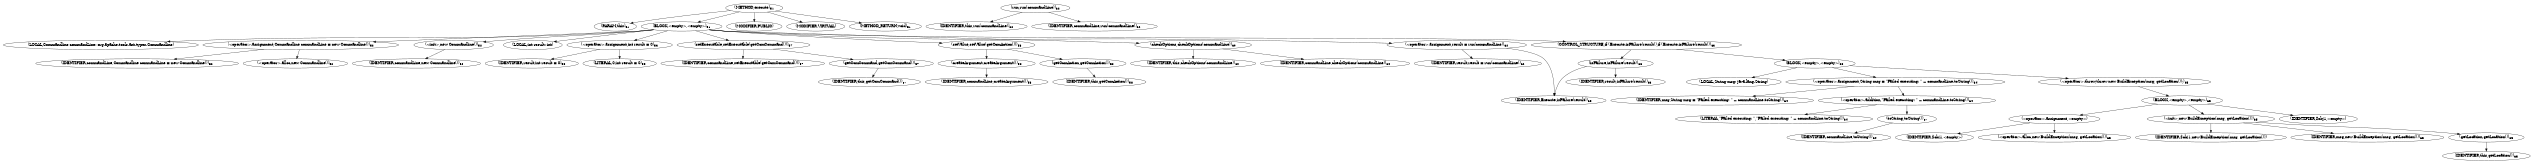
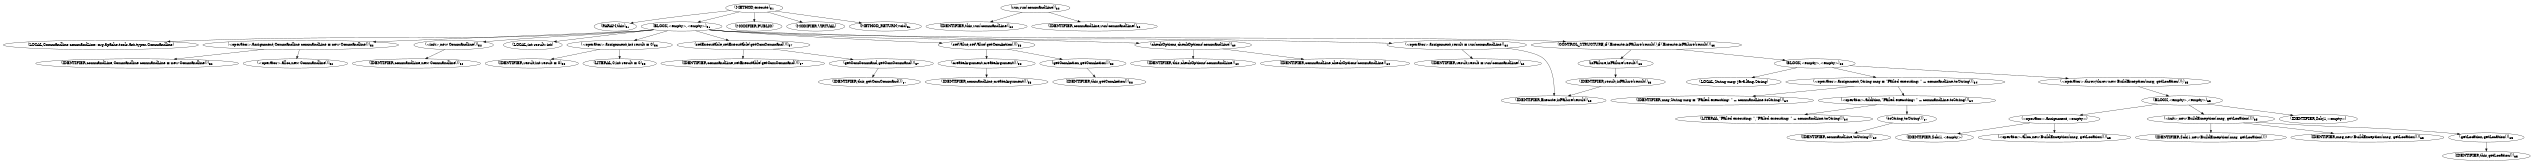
(1566, 75) -> (1586, 91)
